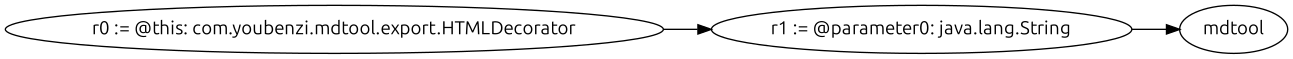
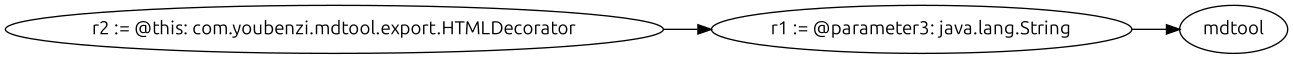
(334, 29) -> (334, 29)
(922, 29) -> (922, 29)
